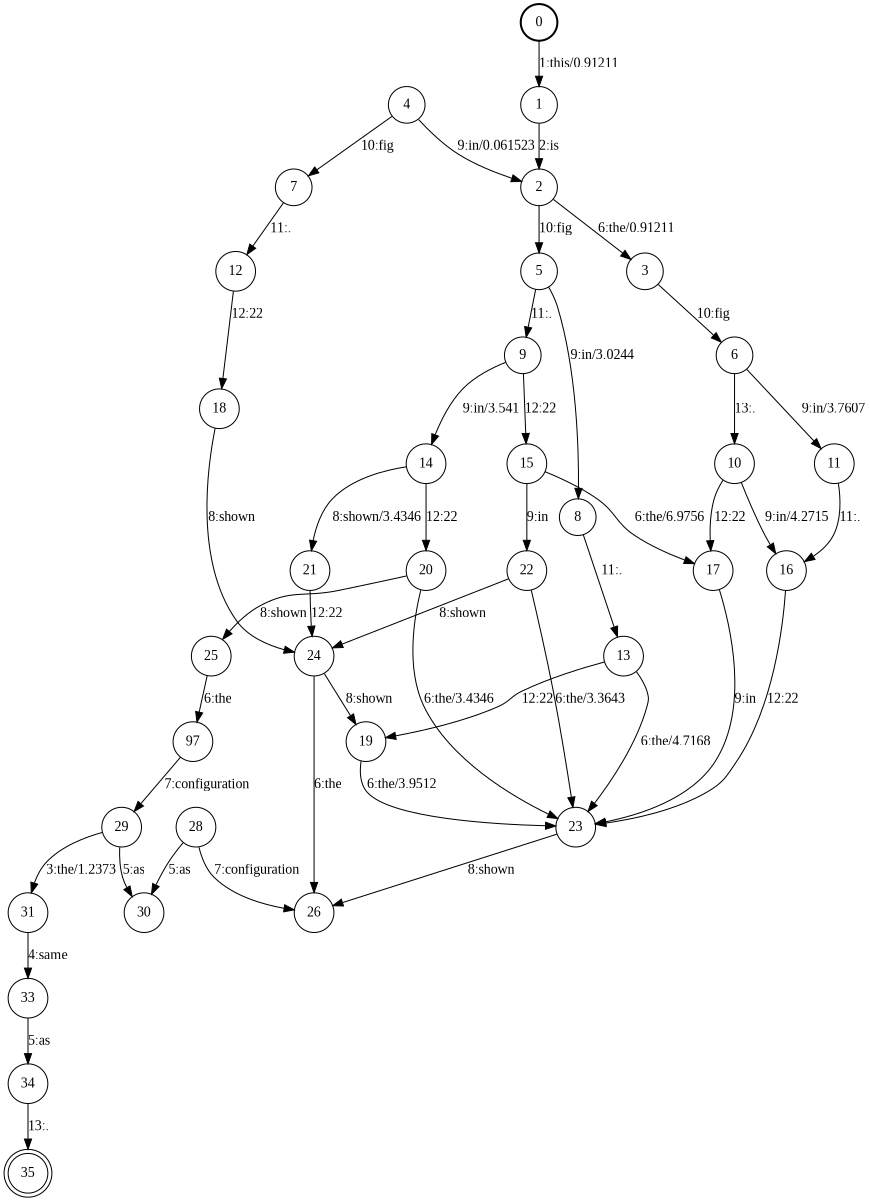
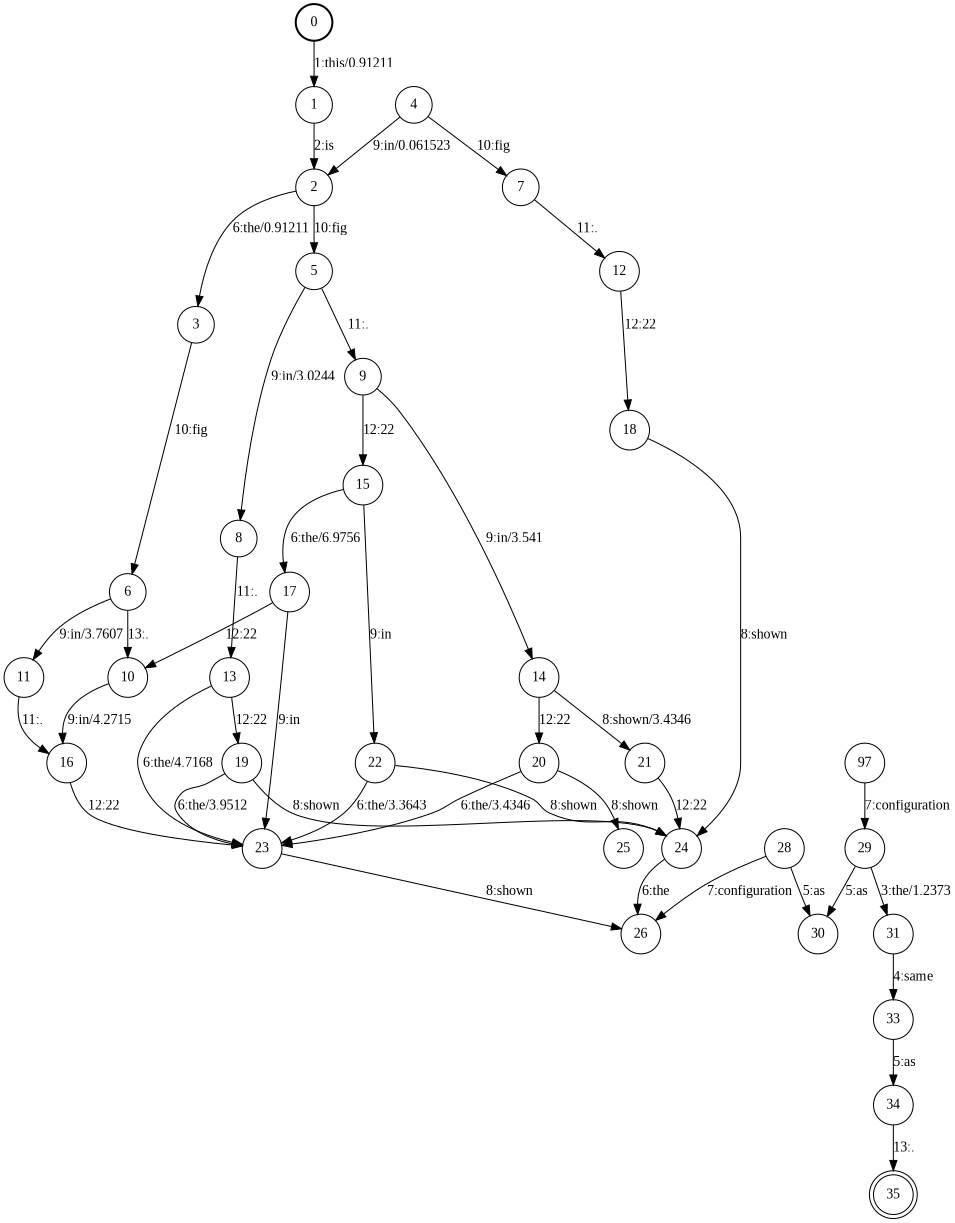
(712, 509) -> (214, 634)
(203, 694) -> none
(337, 695) -> (448, 825)
